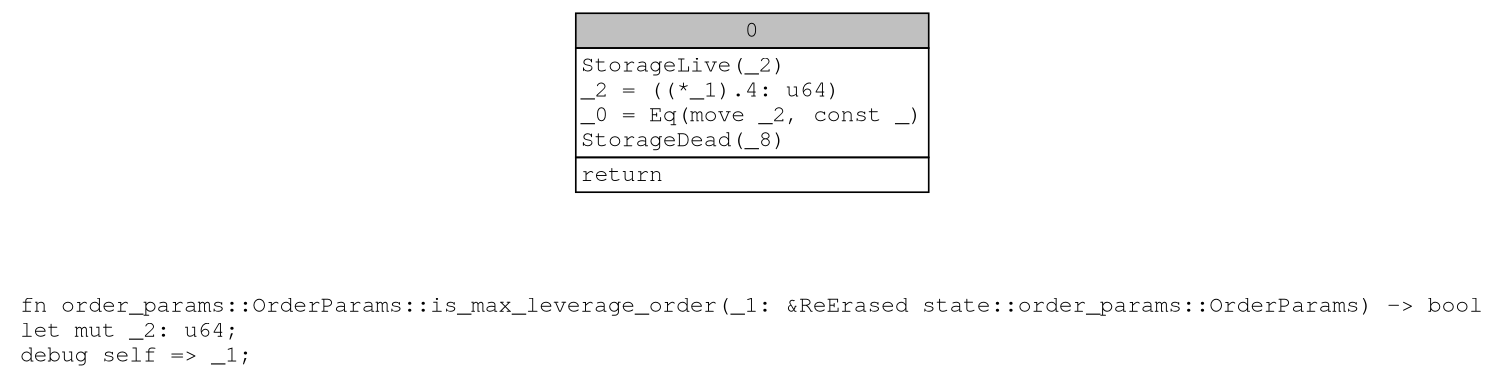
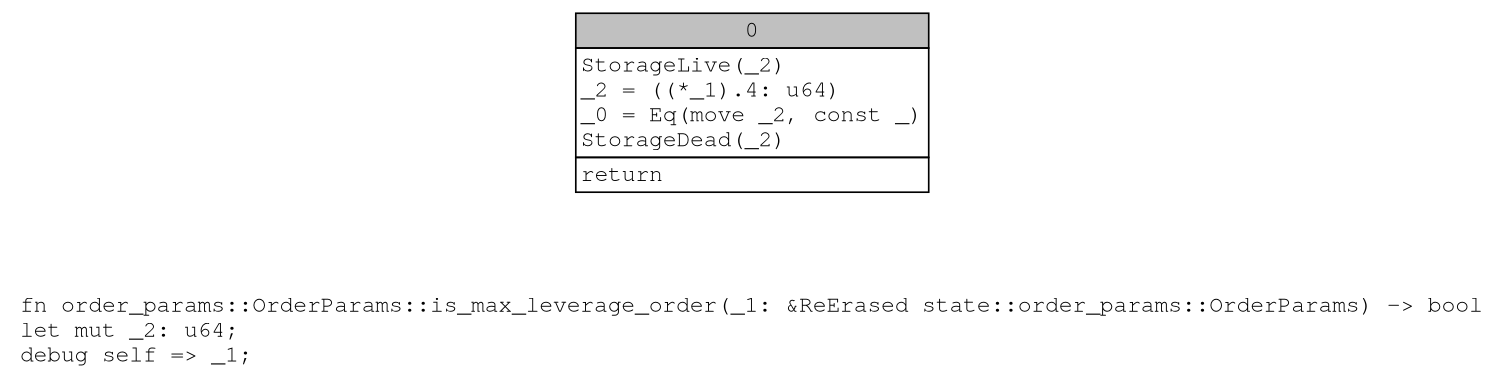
(683, 139) -> (683, 139)
